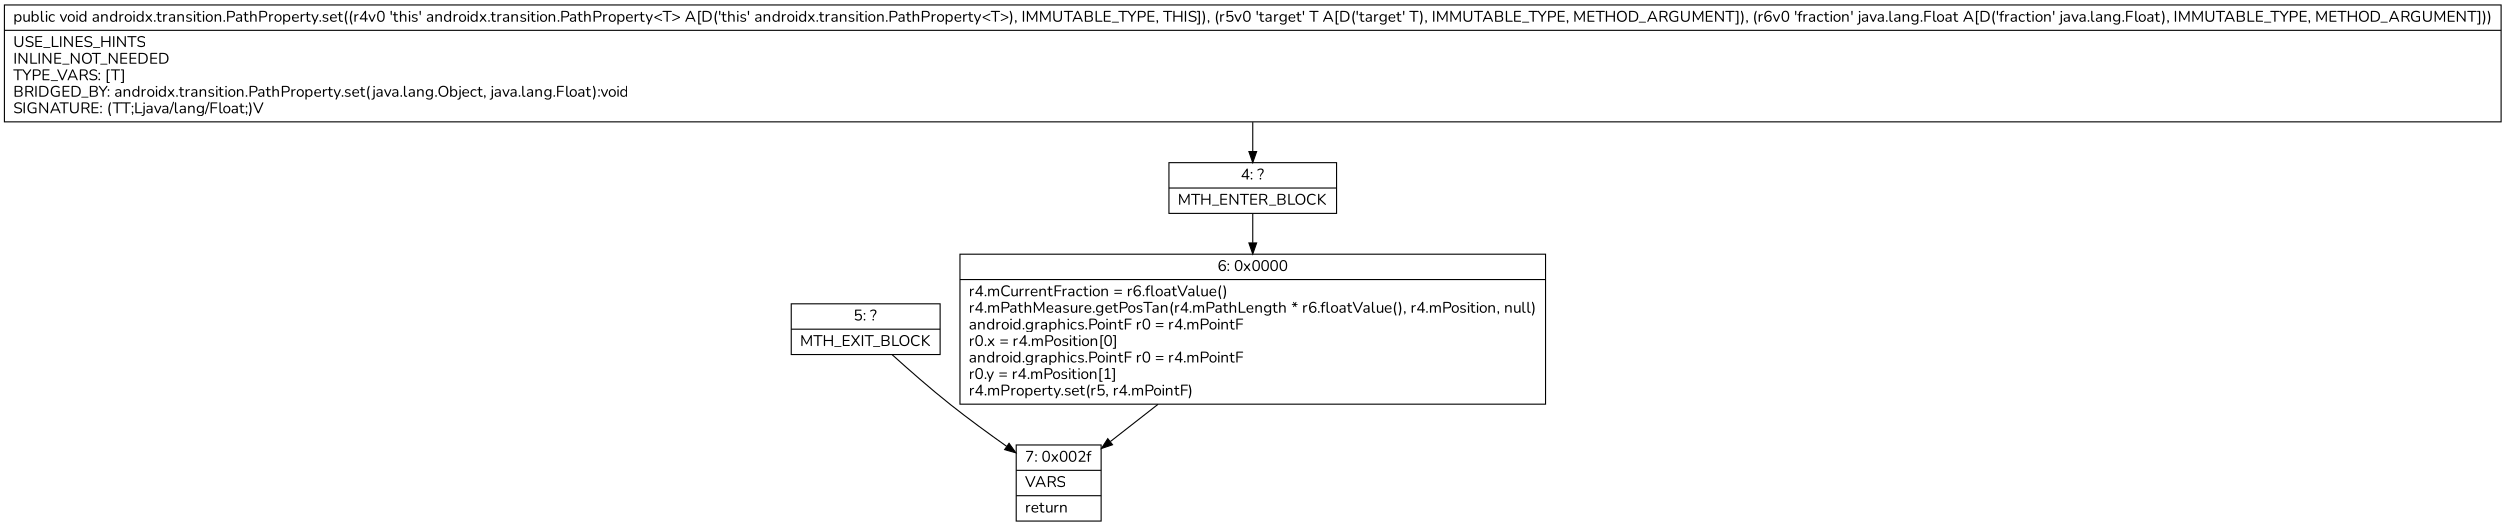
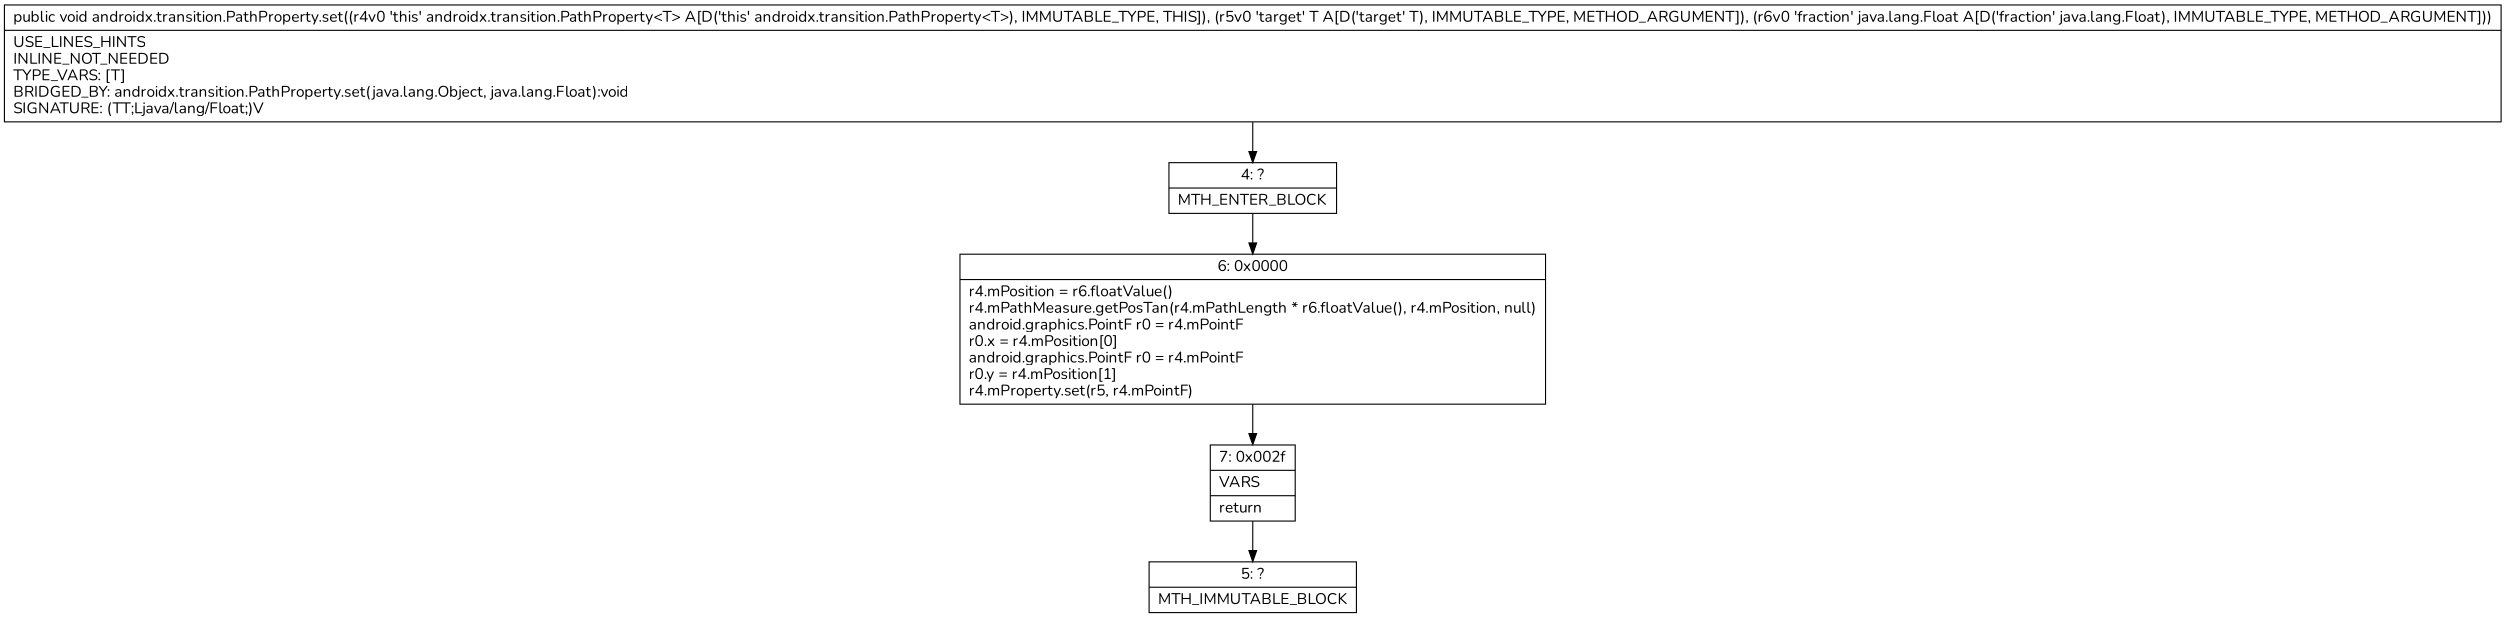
(1098, 292) -> (1071, 292)
(866, 341) -> (1253, 599)
(948, 403) -> (1253, 536)
